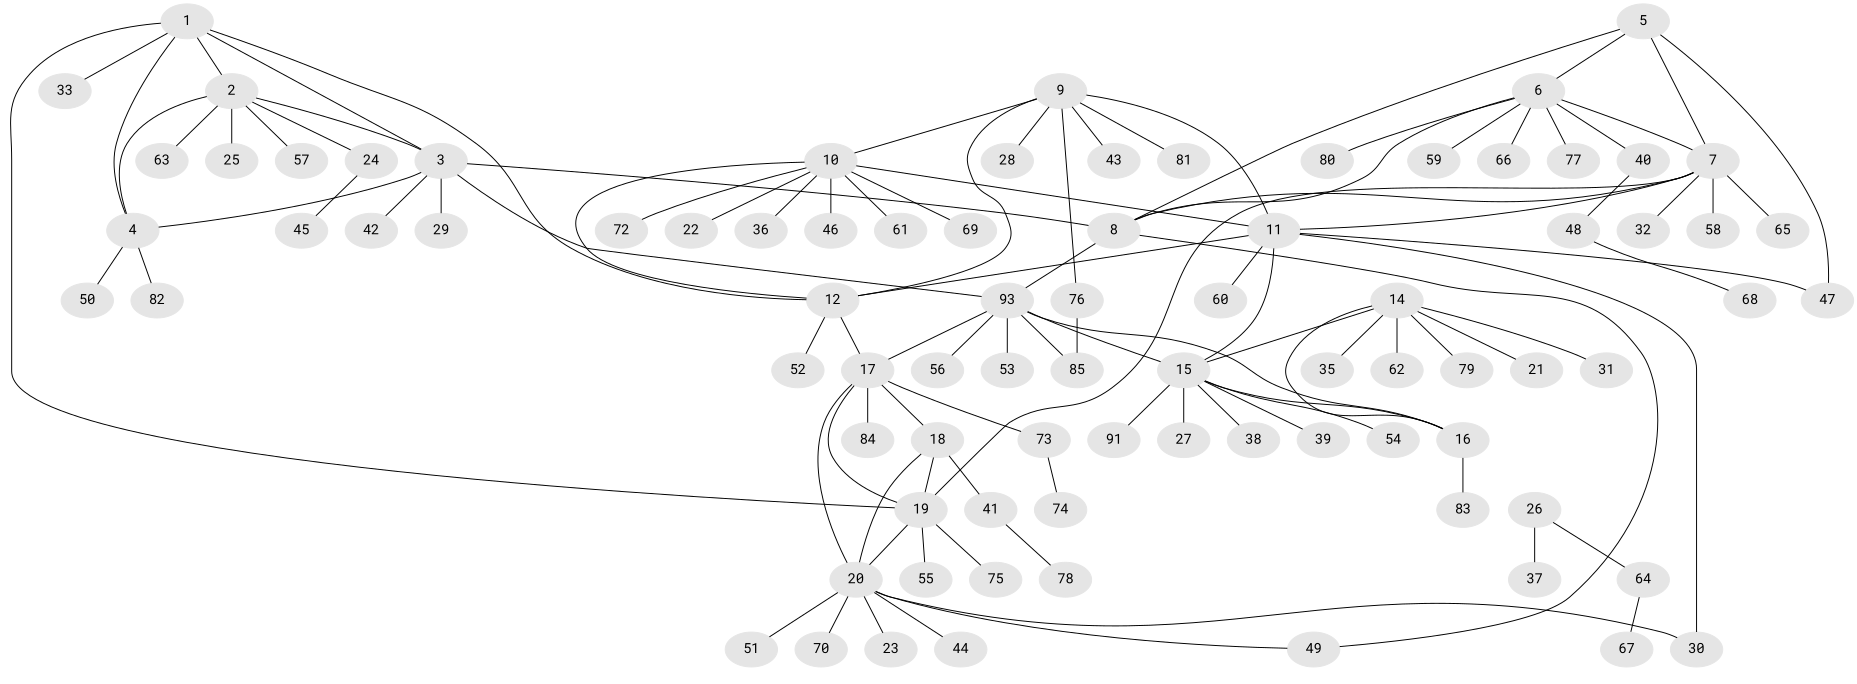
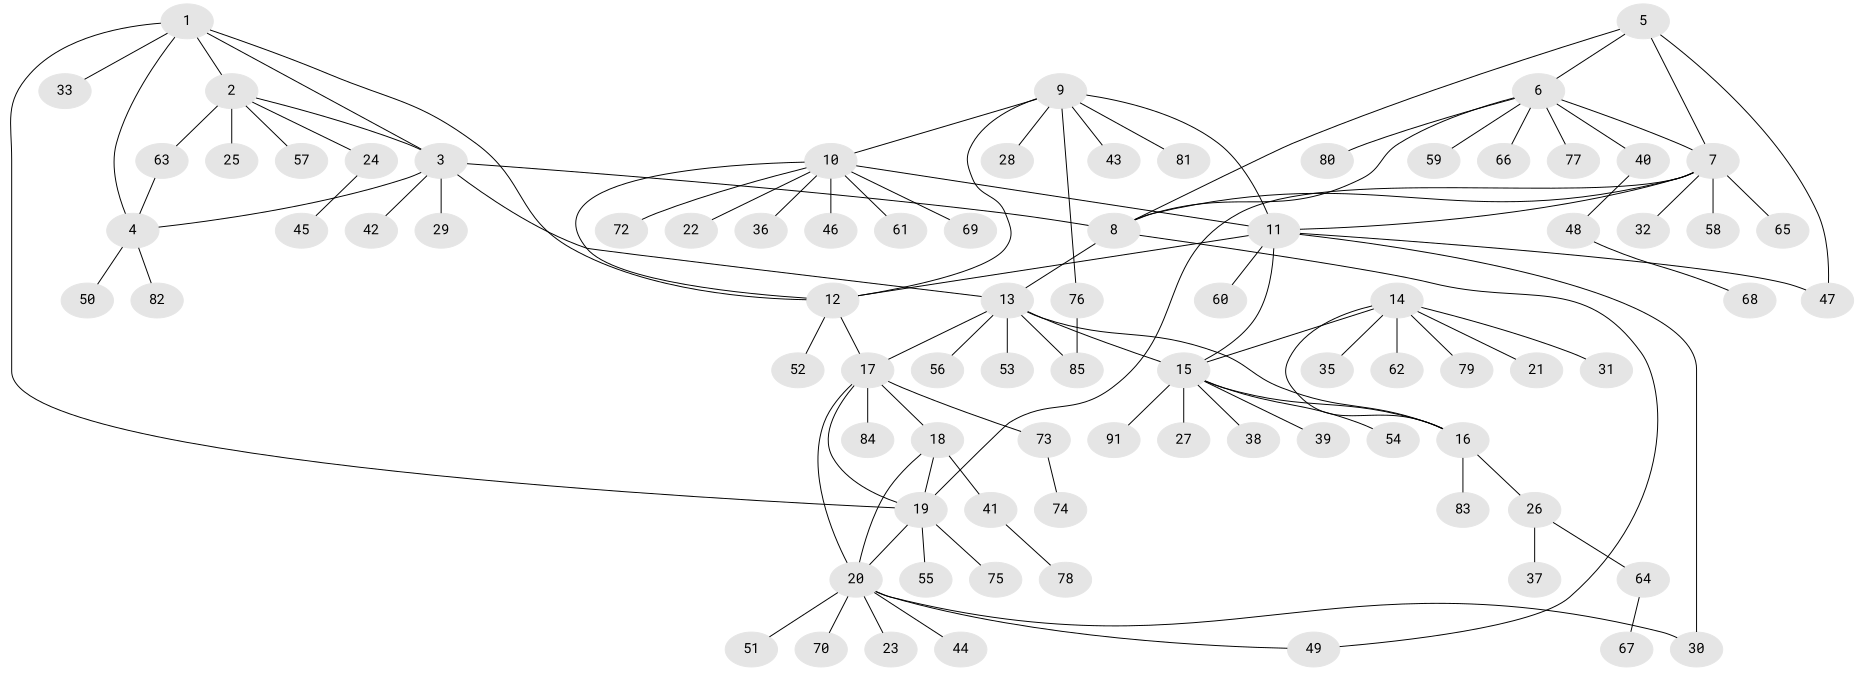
(134, 135) -> (147, 196)
(1007, 301) -> (1007, 301)
none -> (1499, 475)
